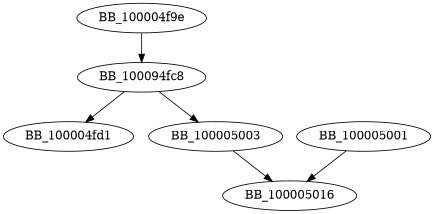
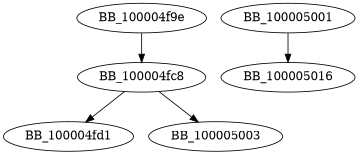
(142, 77) -> (142, 77)
(249, 164) -> none
